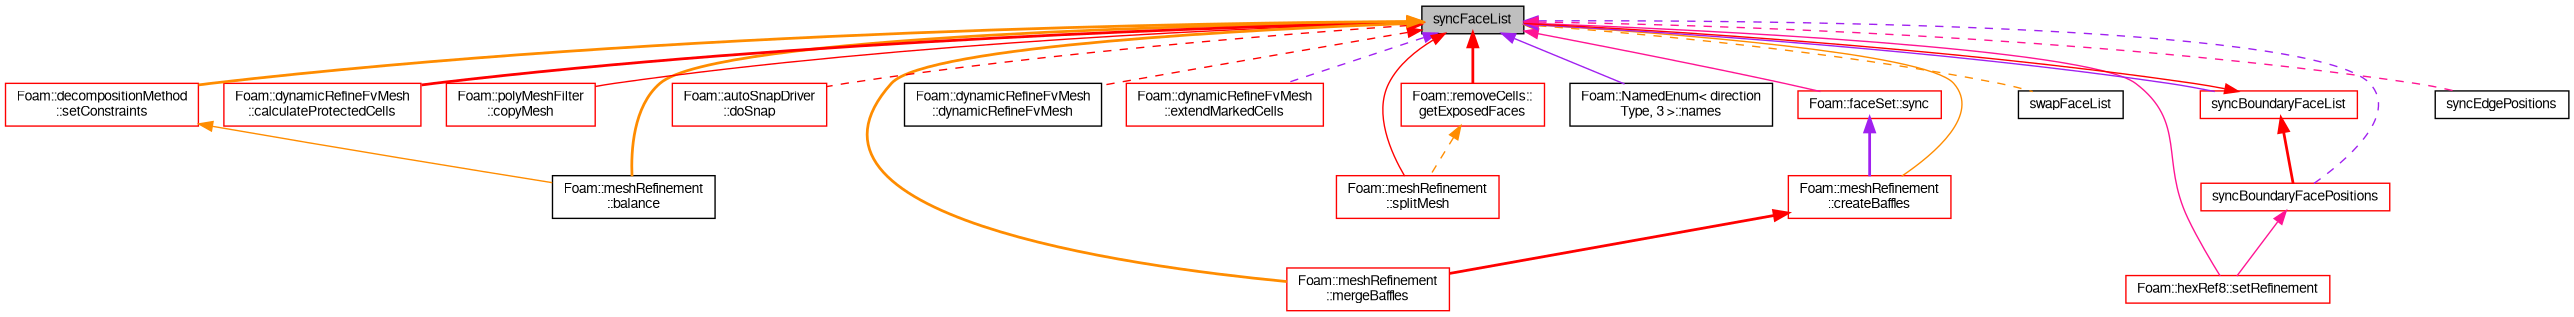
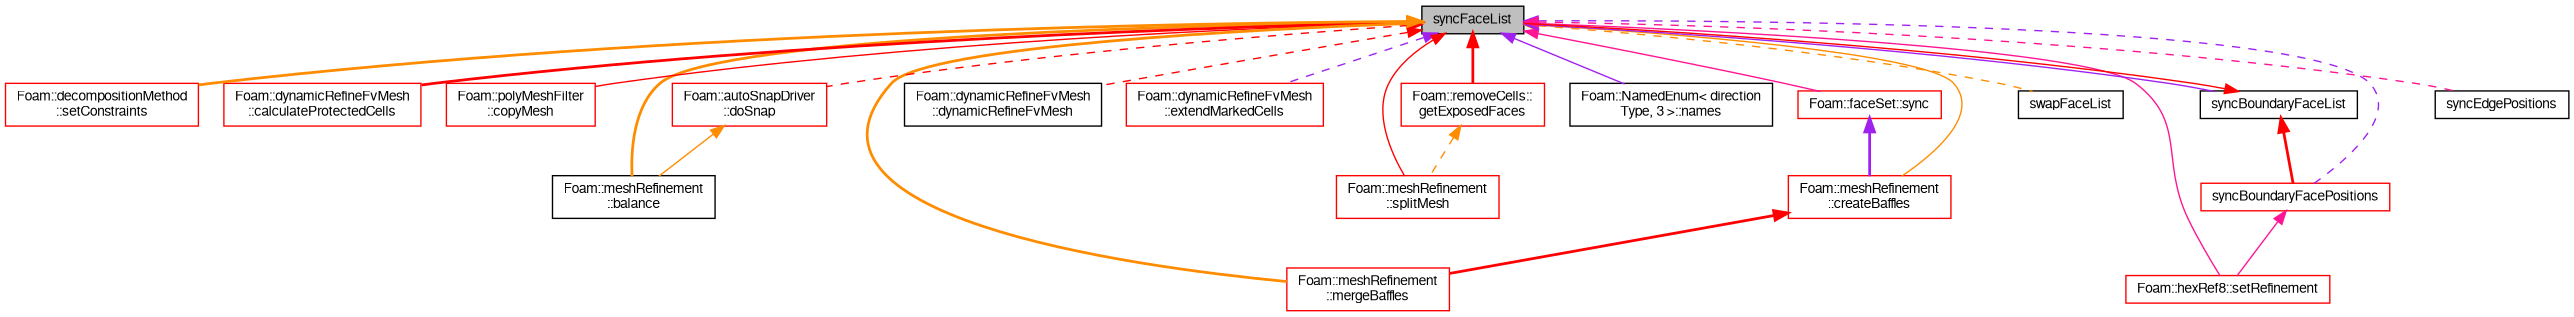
(2279, 105) -> (2279, 105)
(382, 155) -> (686, 155)
